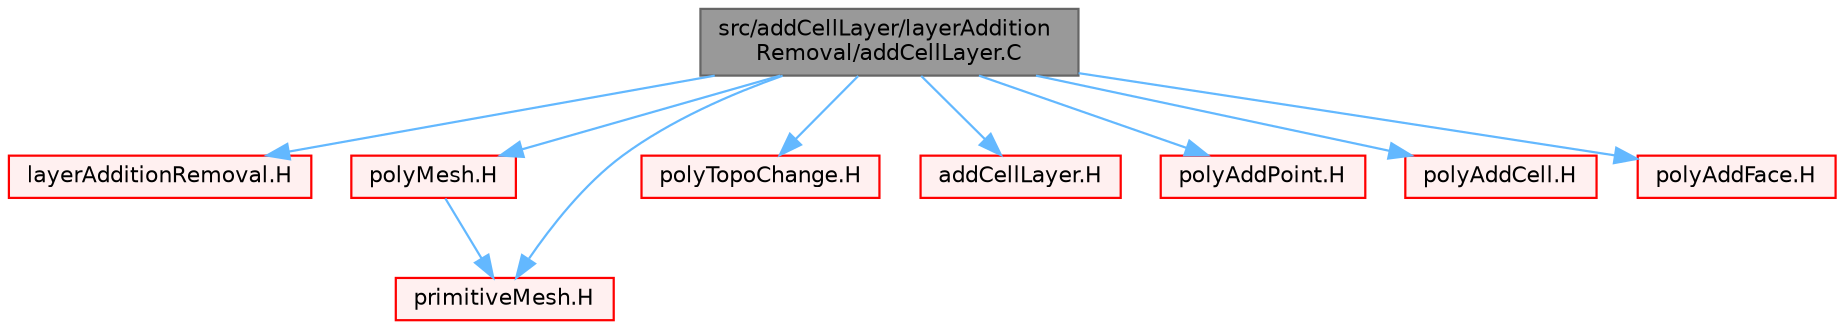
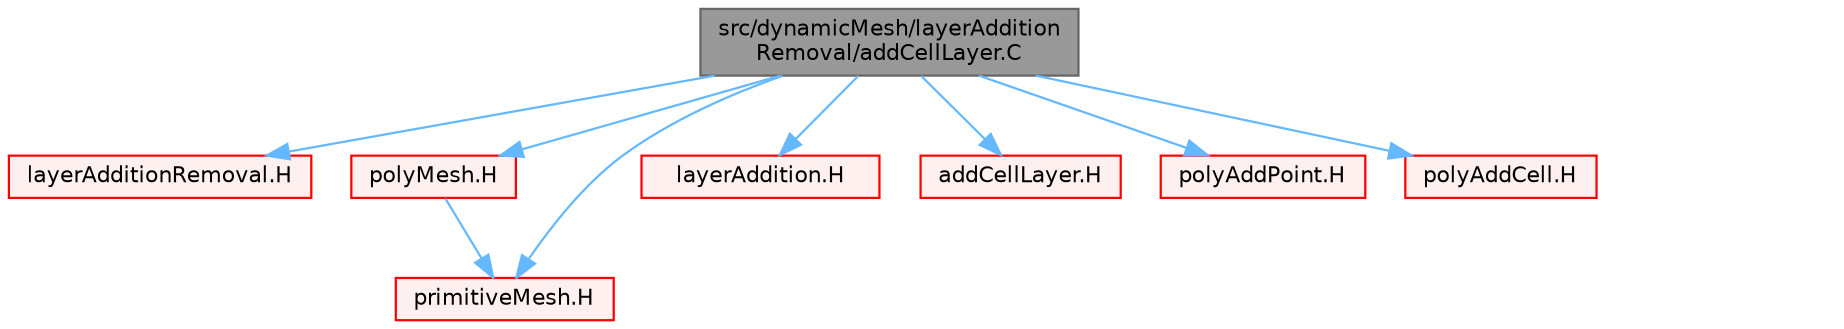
(889, 42) -> (889, 42)
(760, 177) -> (760, 177)
(1737, 177) -> none
